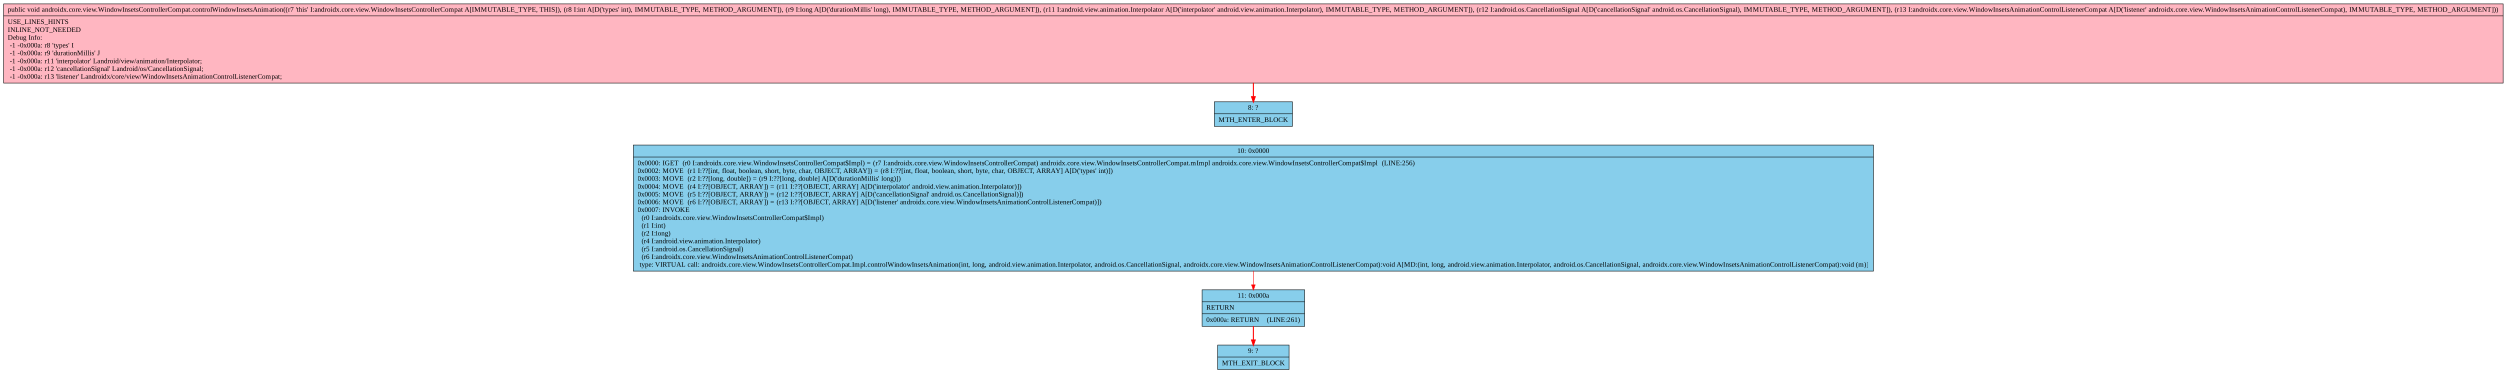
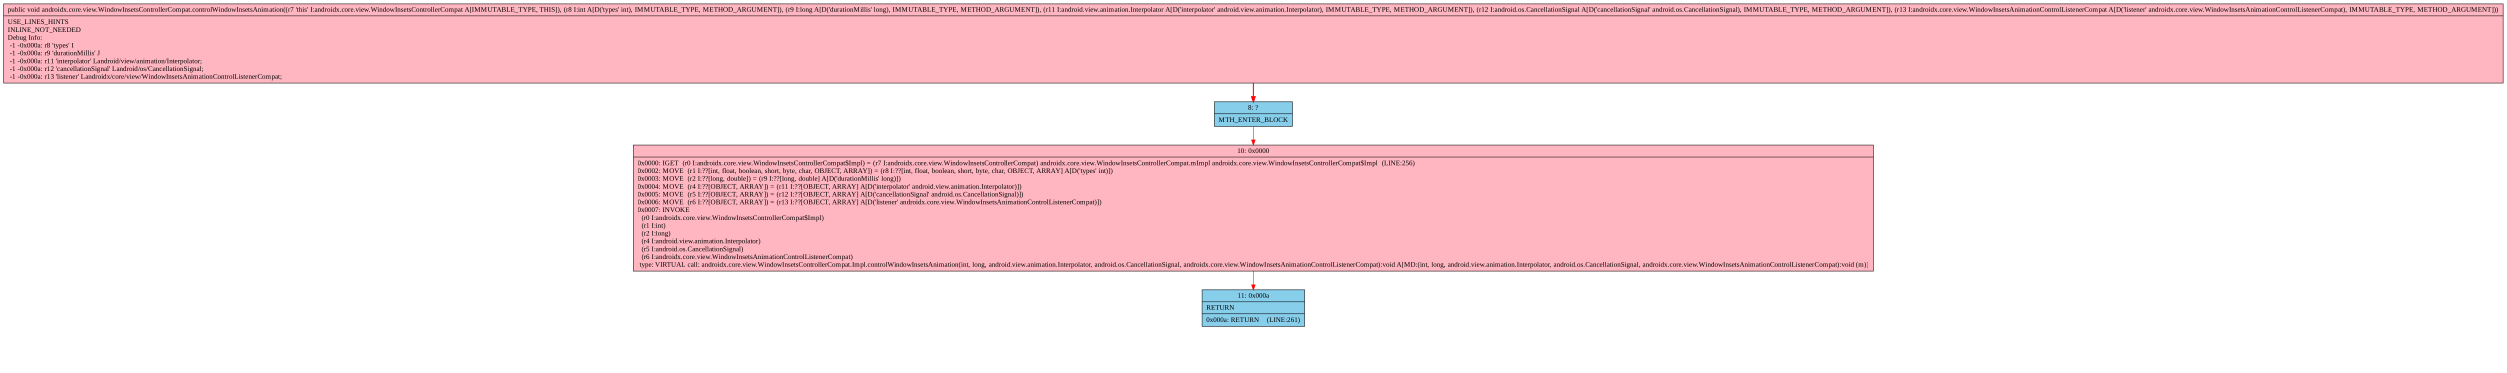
none -> (1253, 133)
(1253, 208) -> (1253, 208)
(1253, 357) -> none
